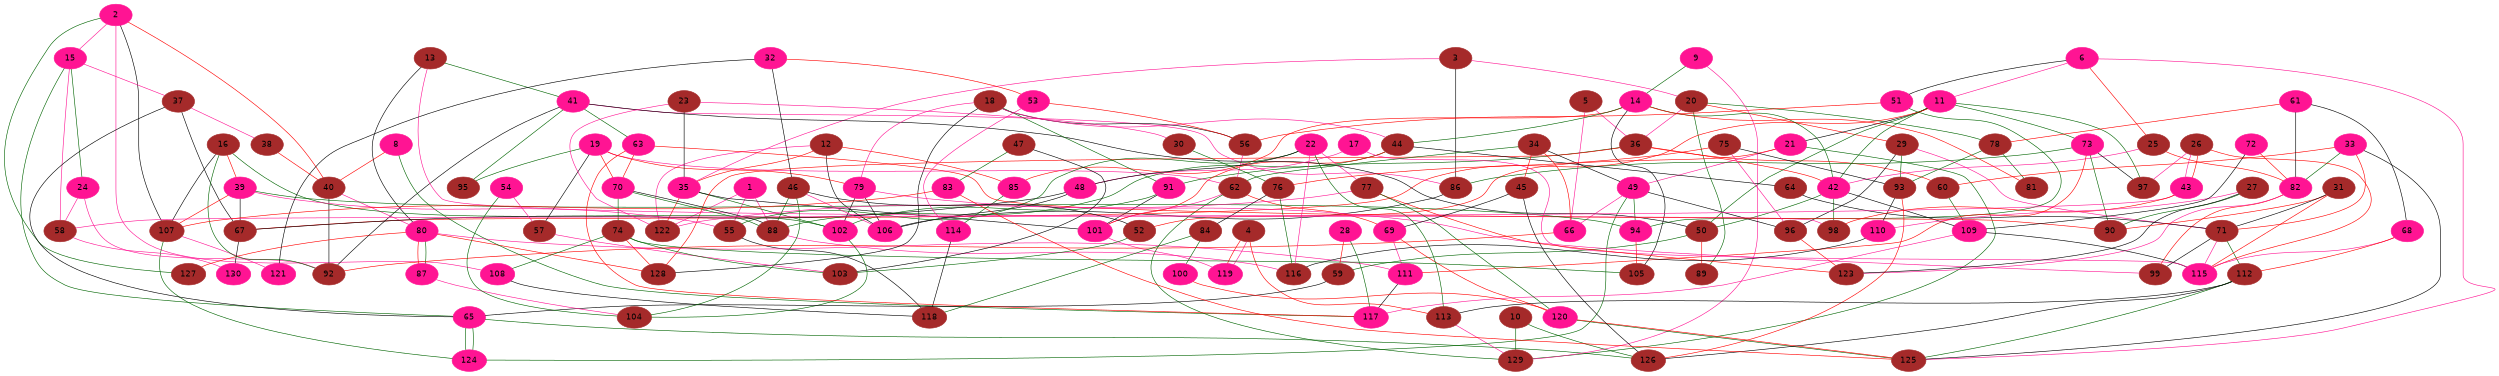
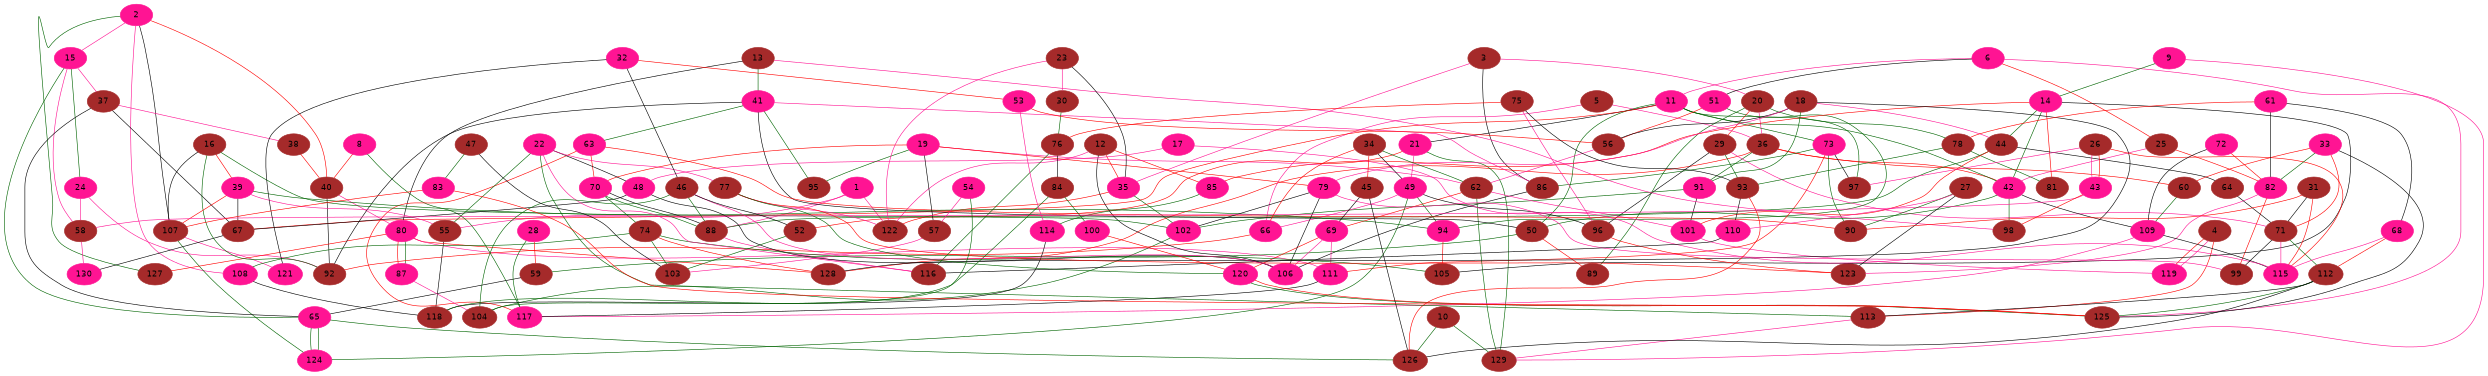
(983, 221) -> none
none -> (1313, 248)
